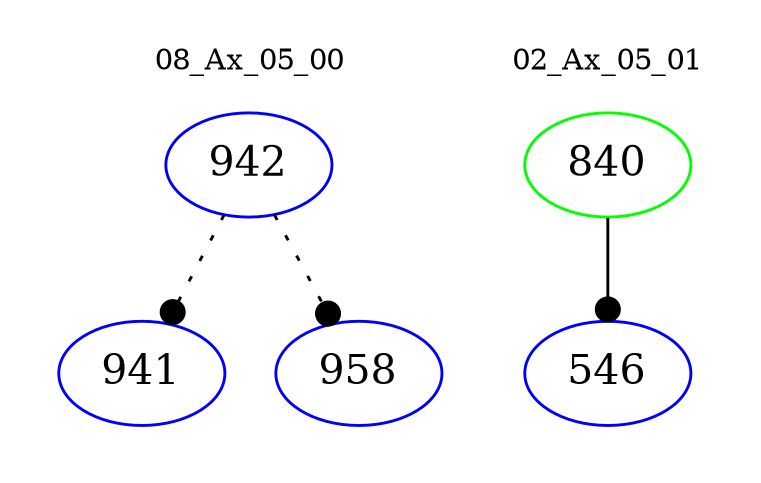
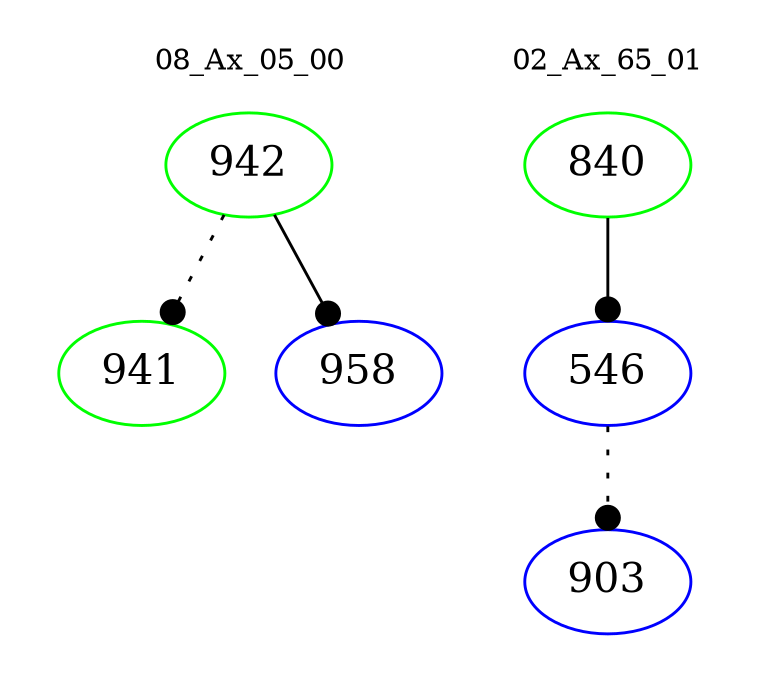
(608, 62) -> (608, 62)
(249, 165) -> (249, 165)
(298, 259) -> (298, 259)
(142, 373) -> (142, 373)
none -> (608, 582)
